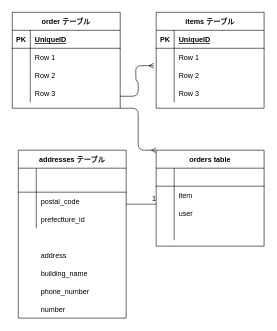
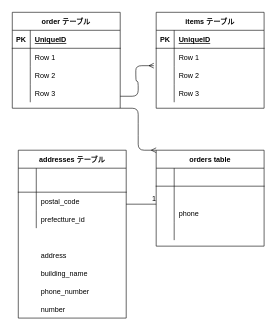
(219, 195) -> none
(187, 214) -> (189, 214)
